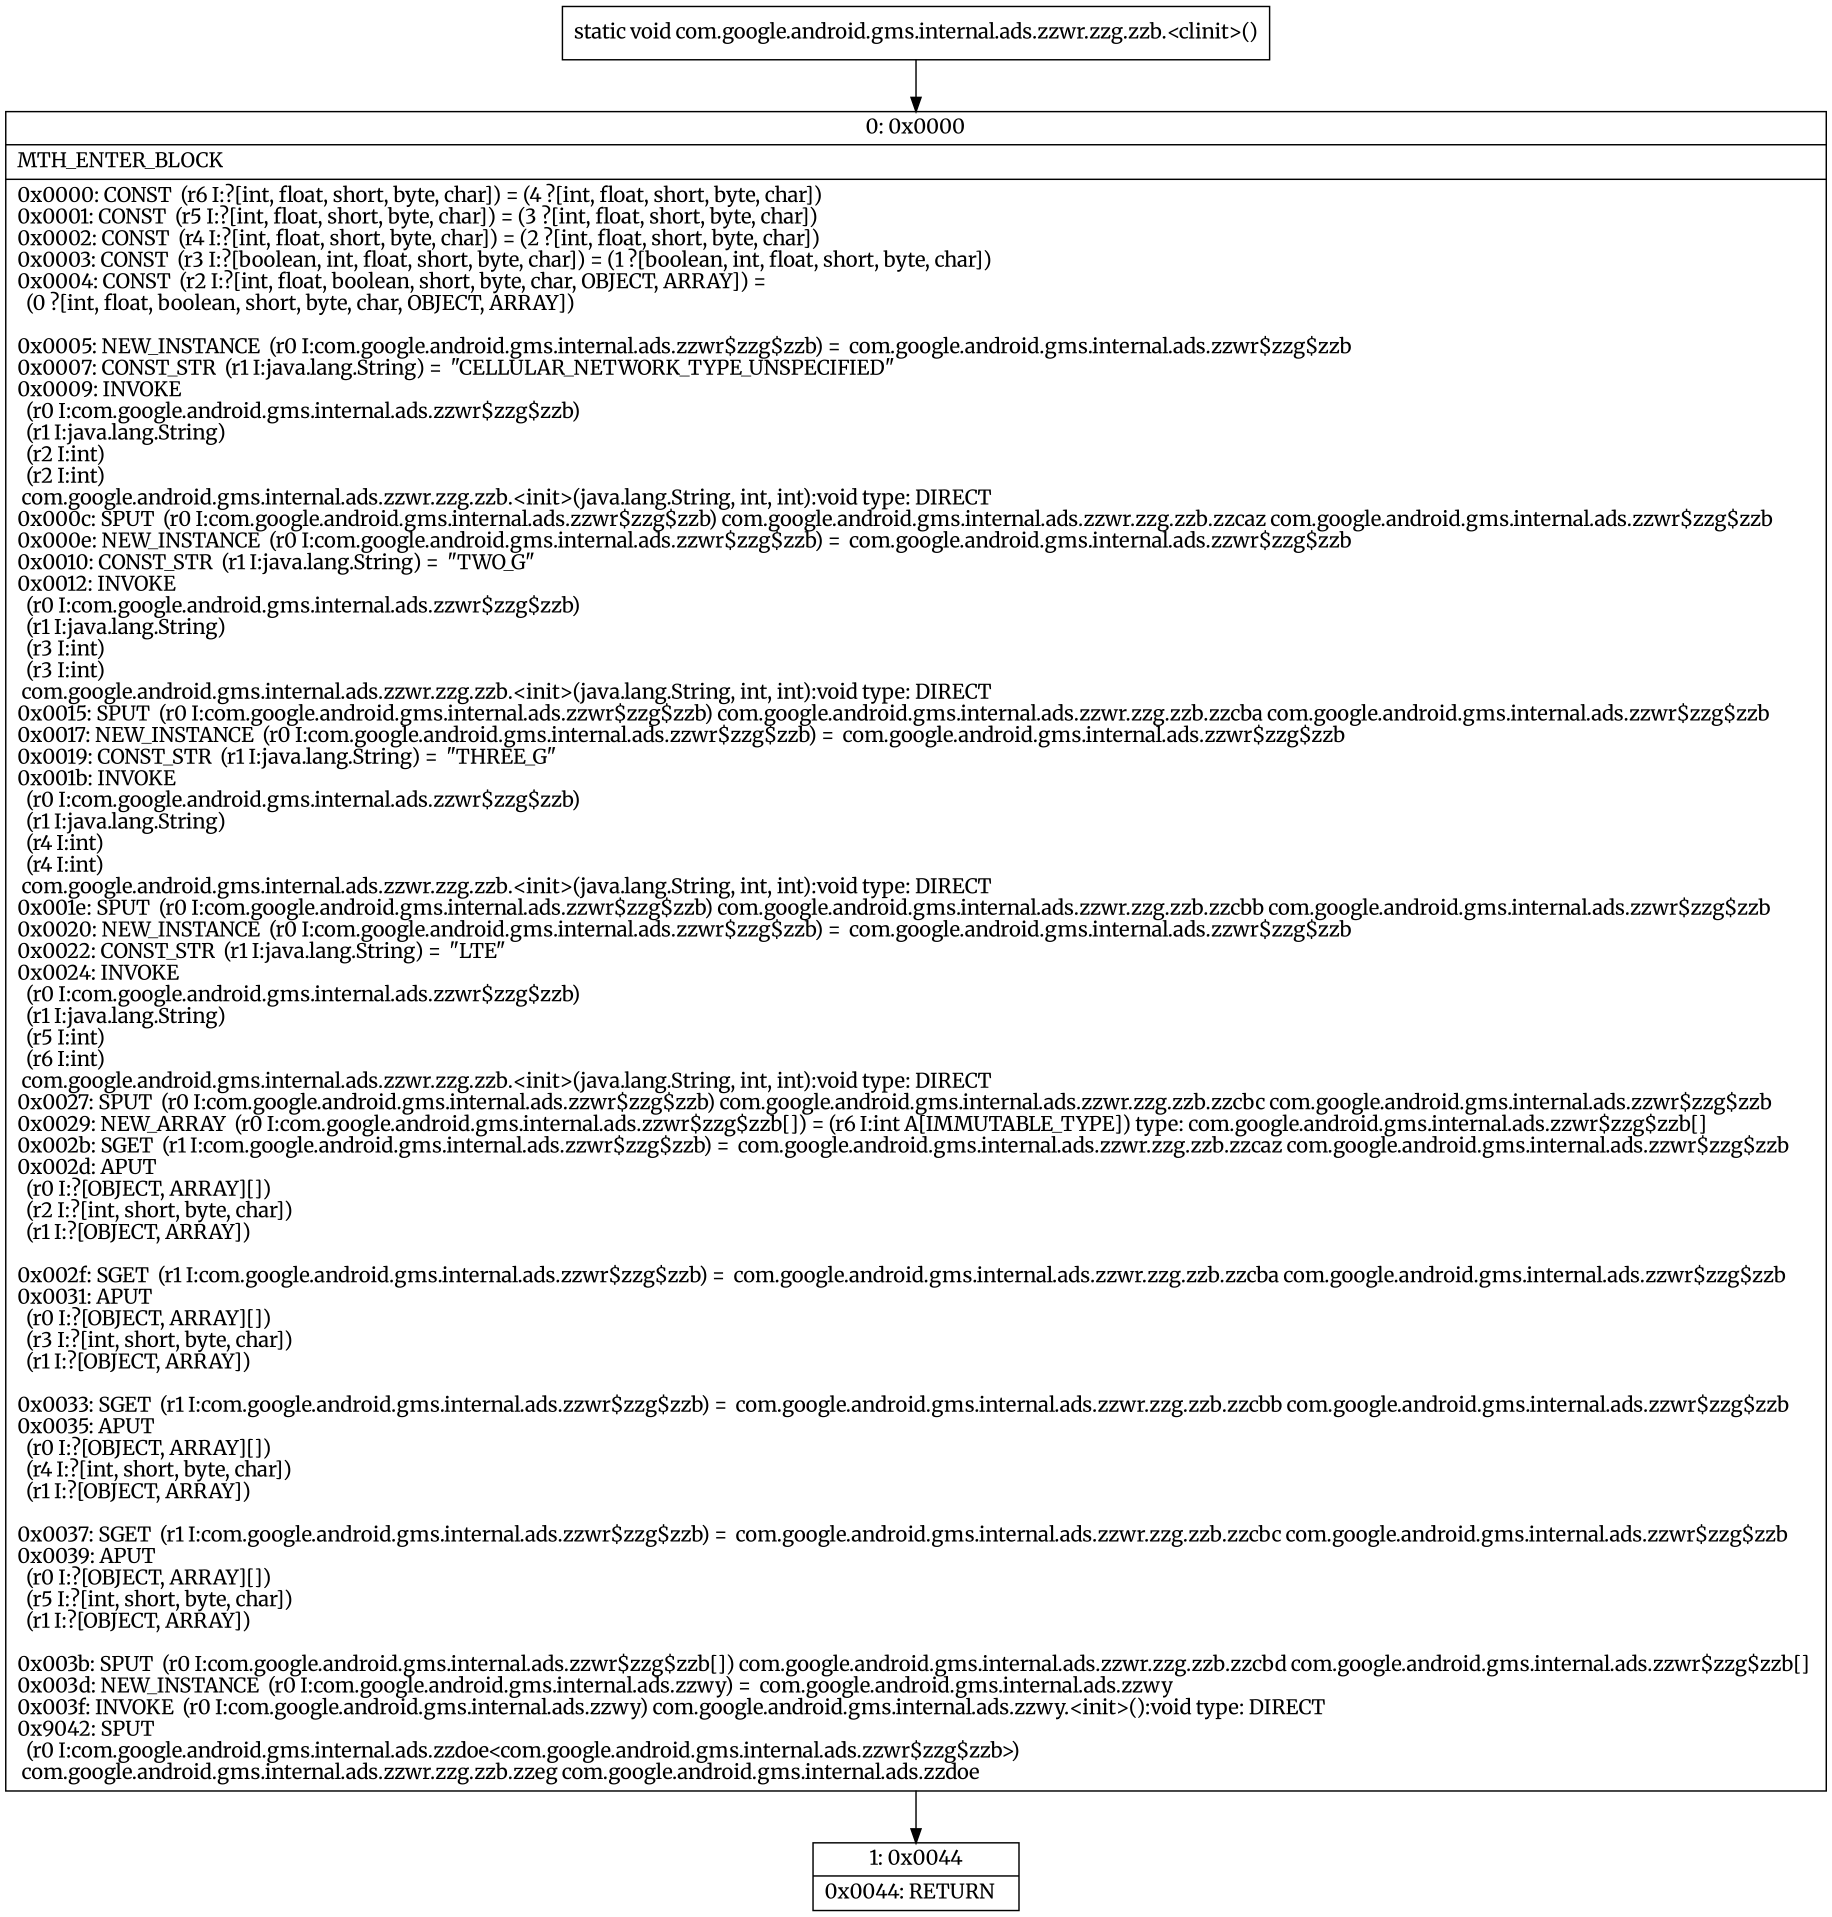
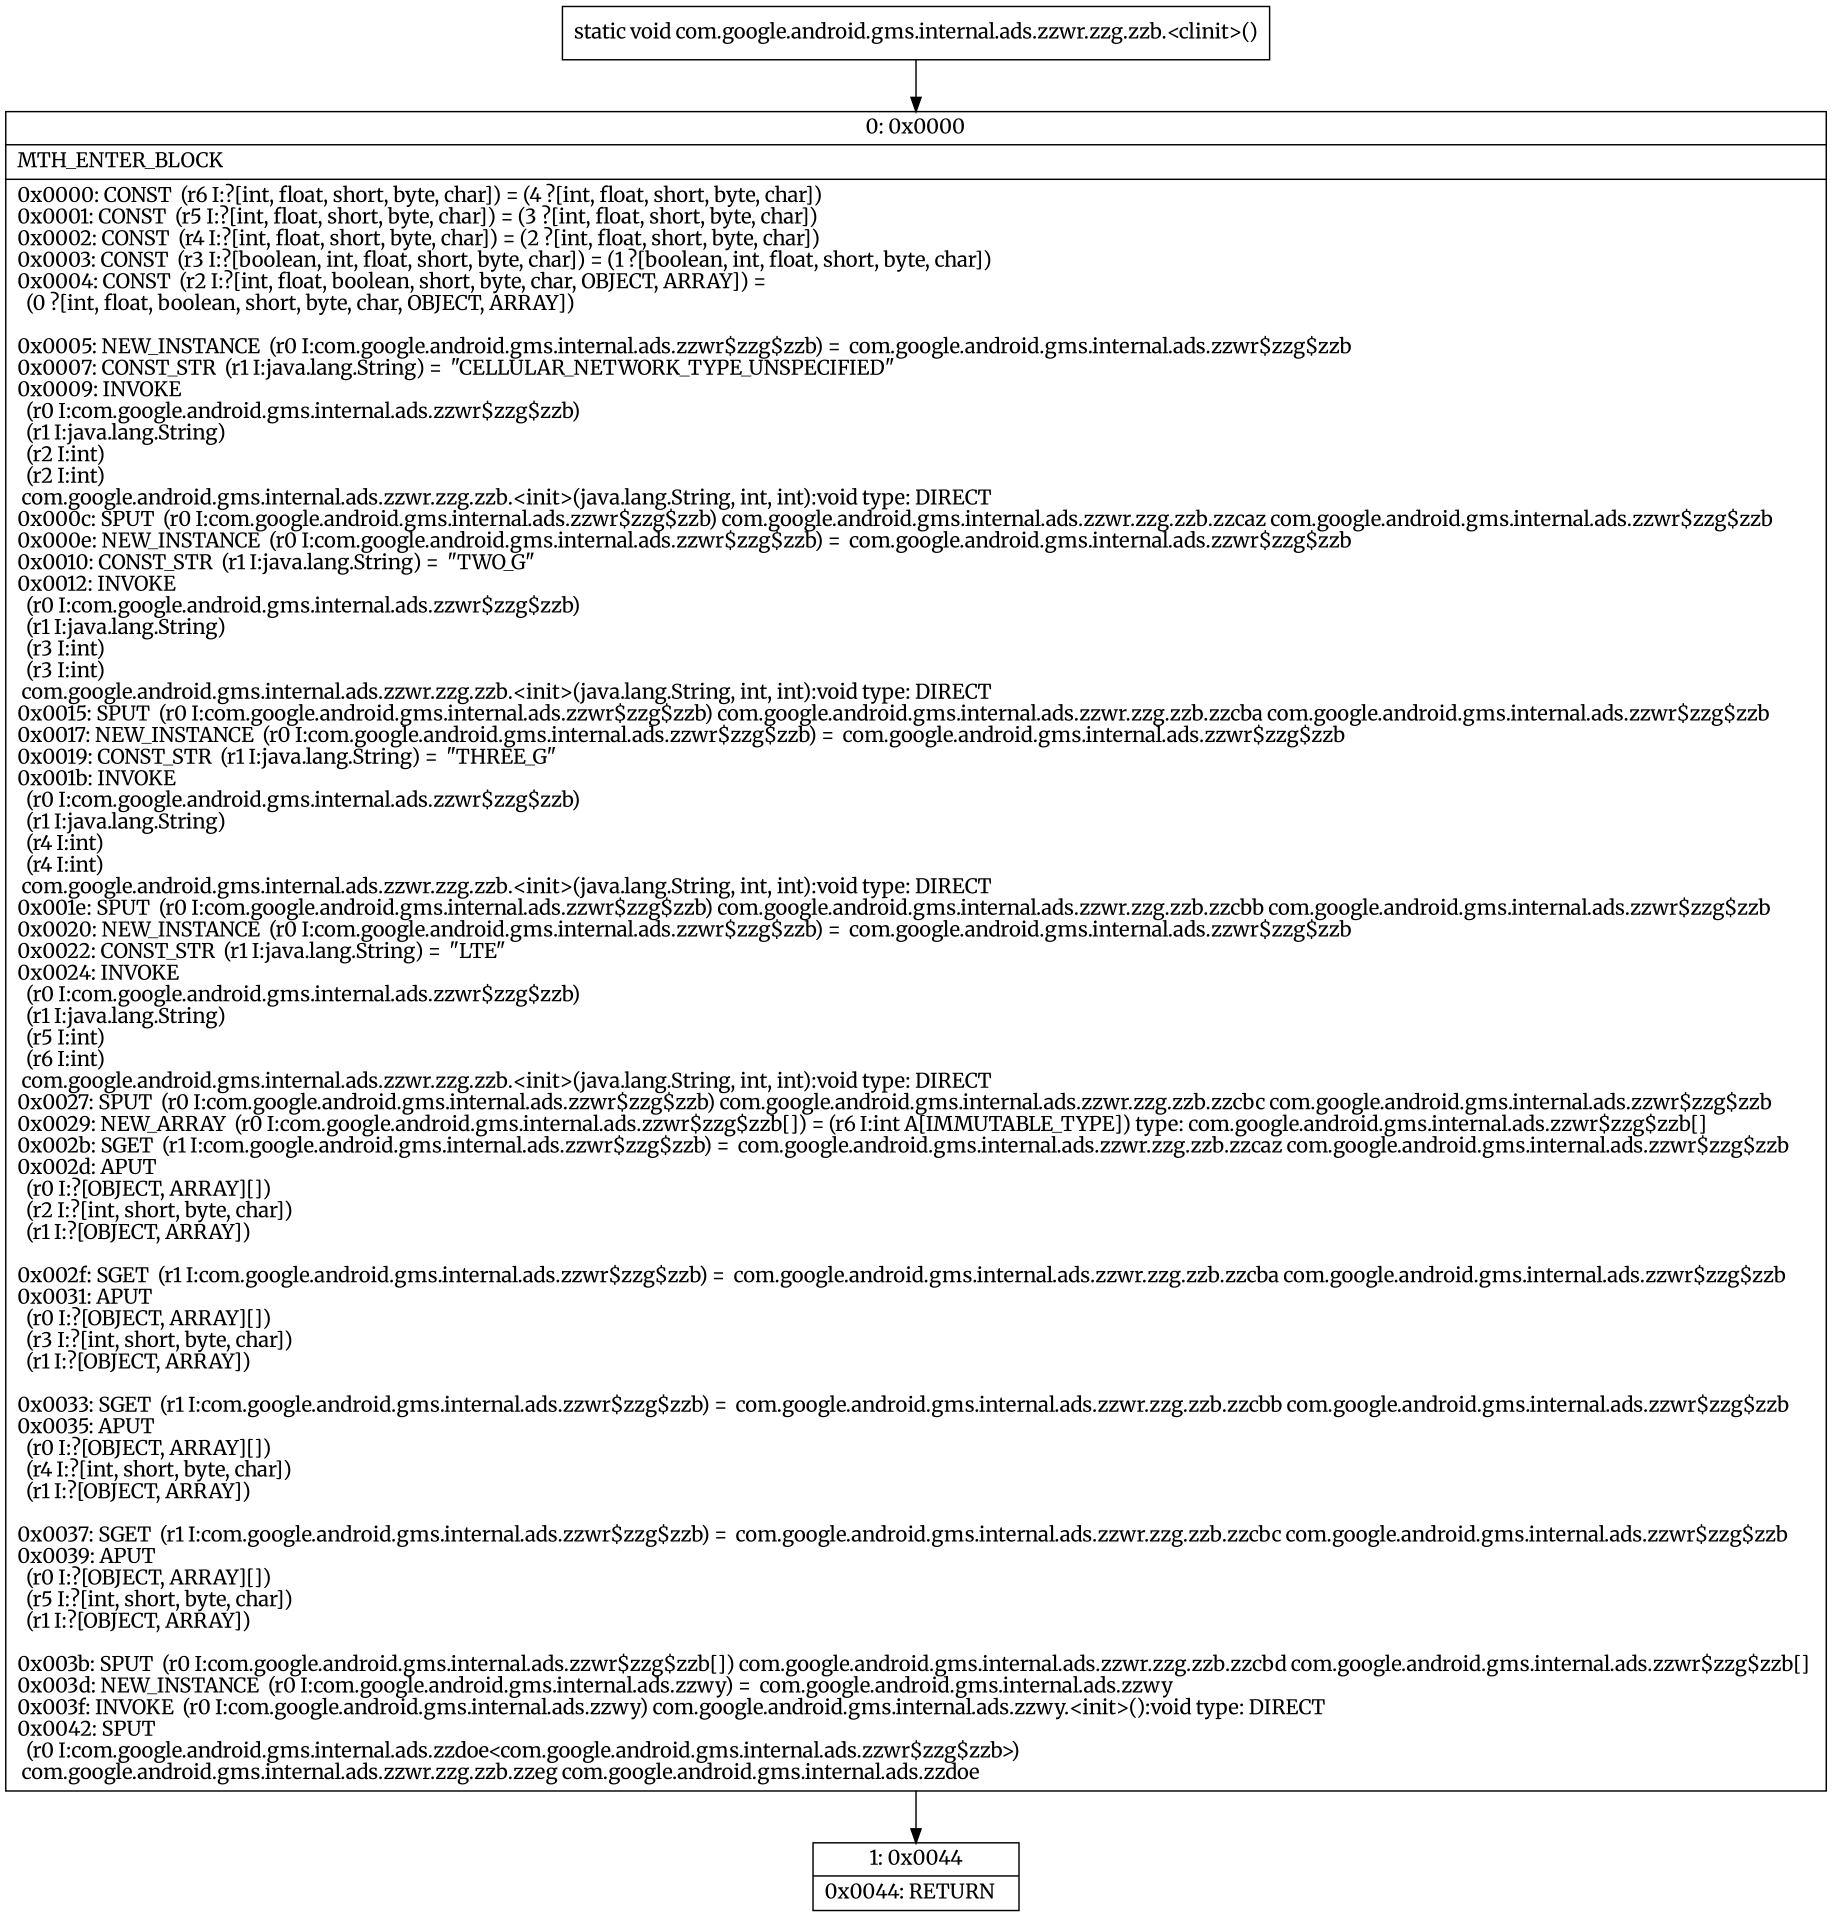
(91, 1730) -> (91, 1730)
